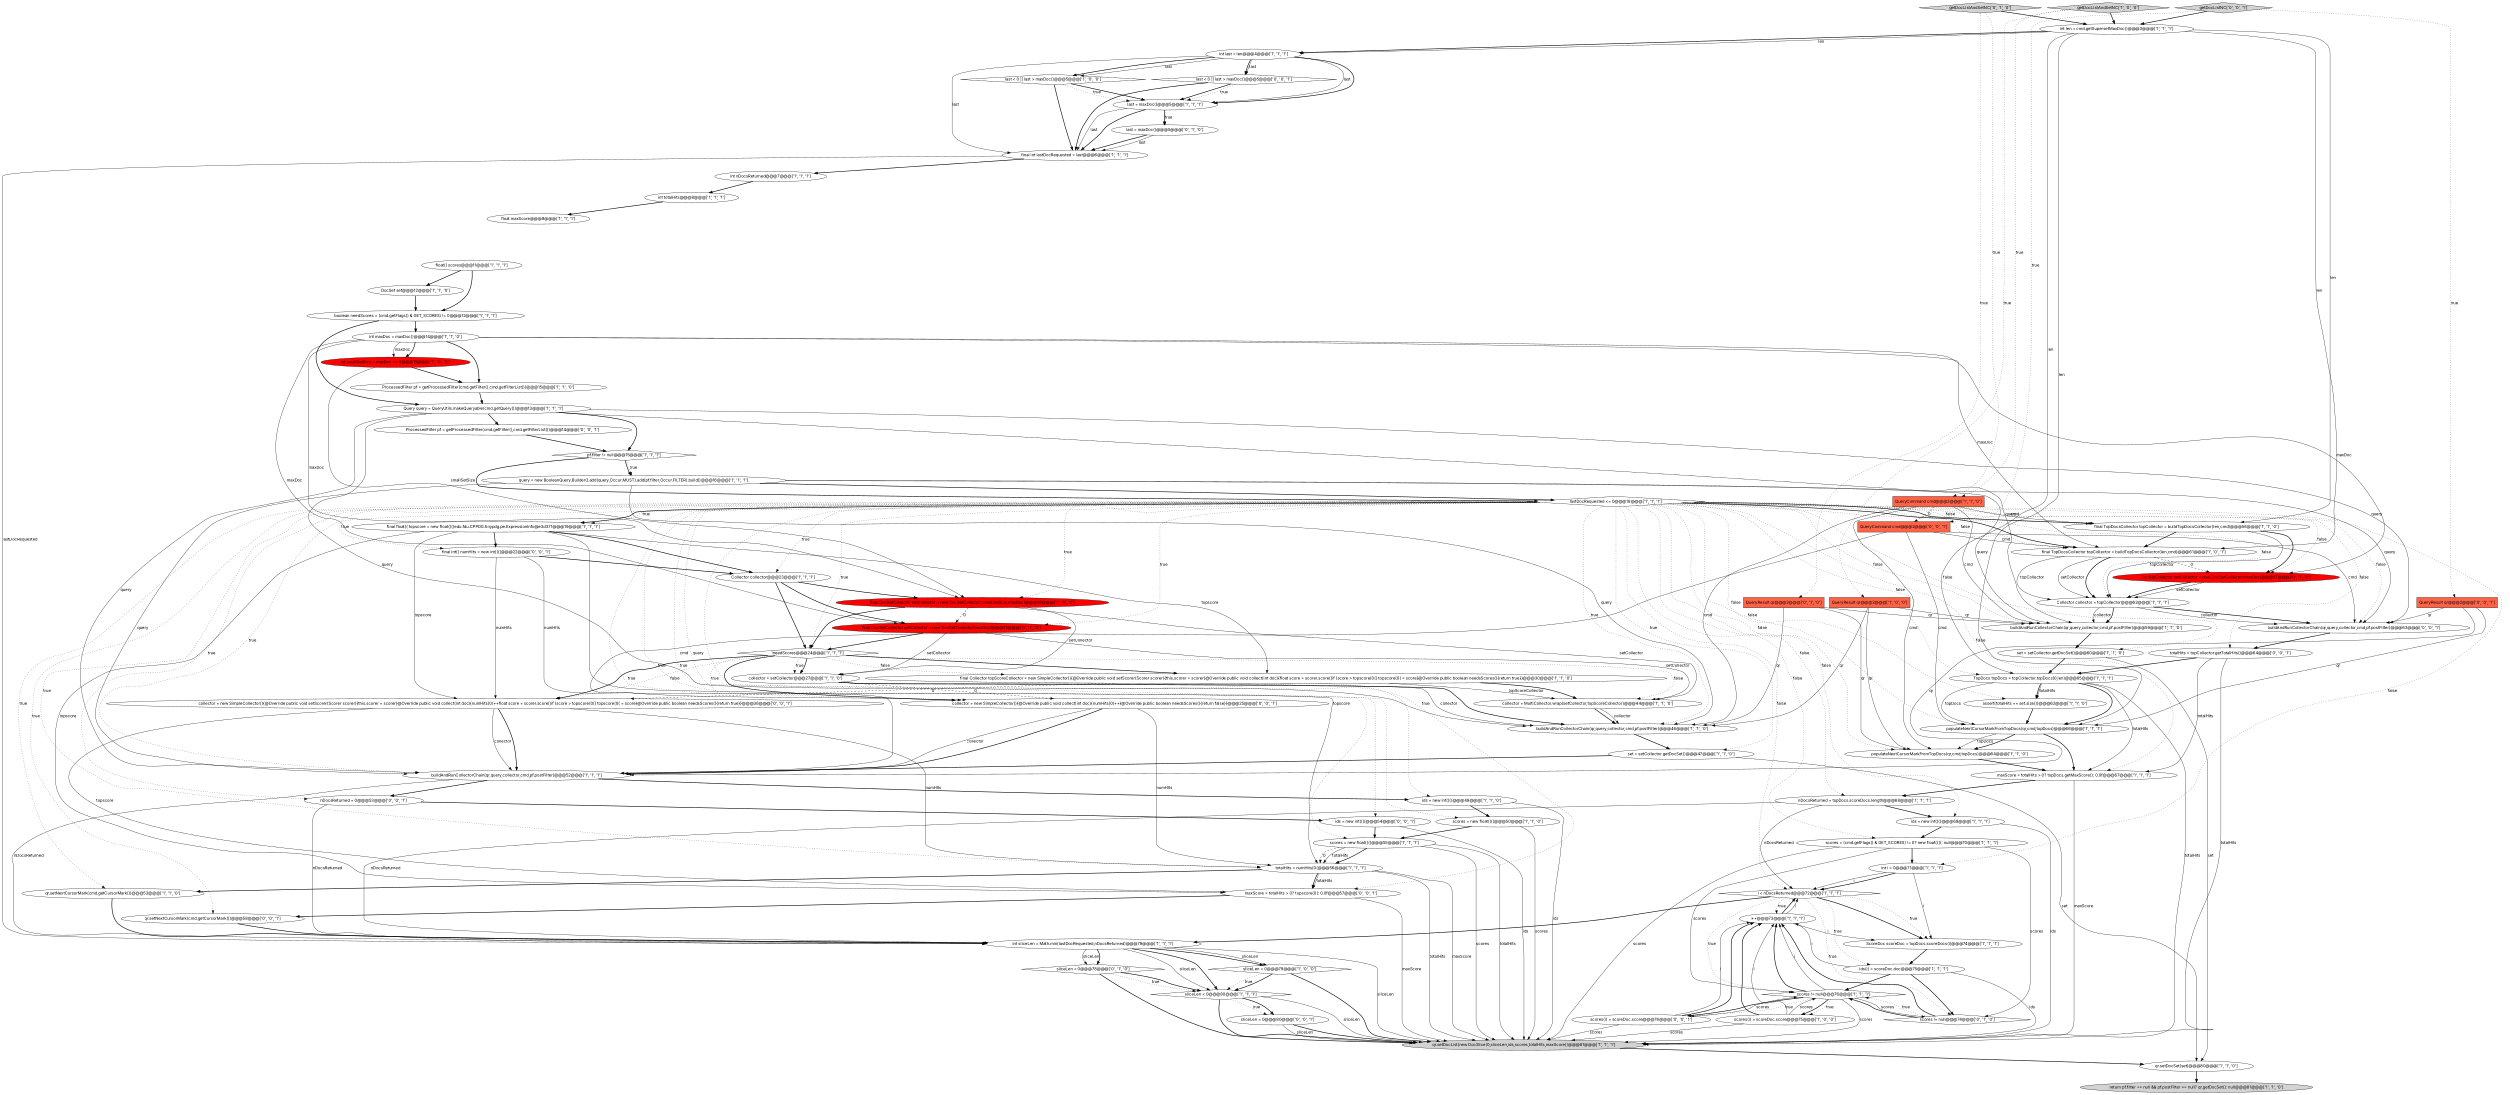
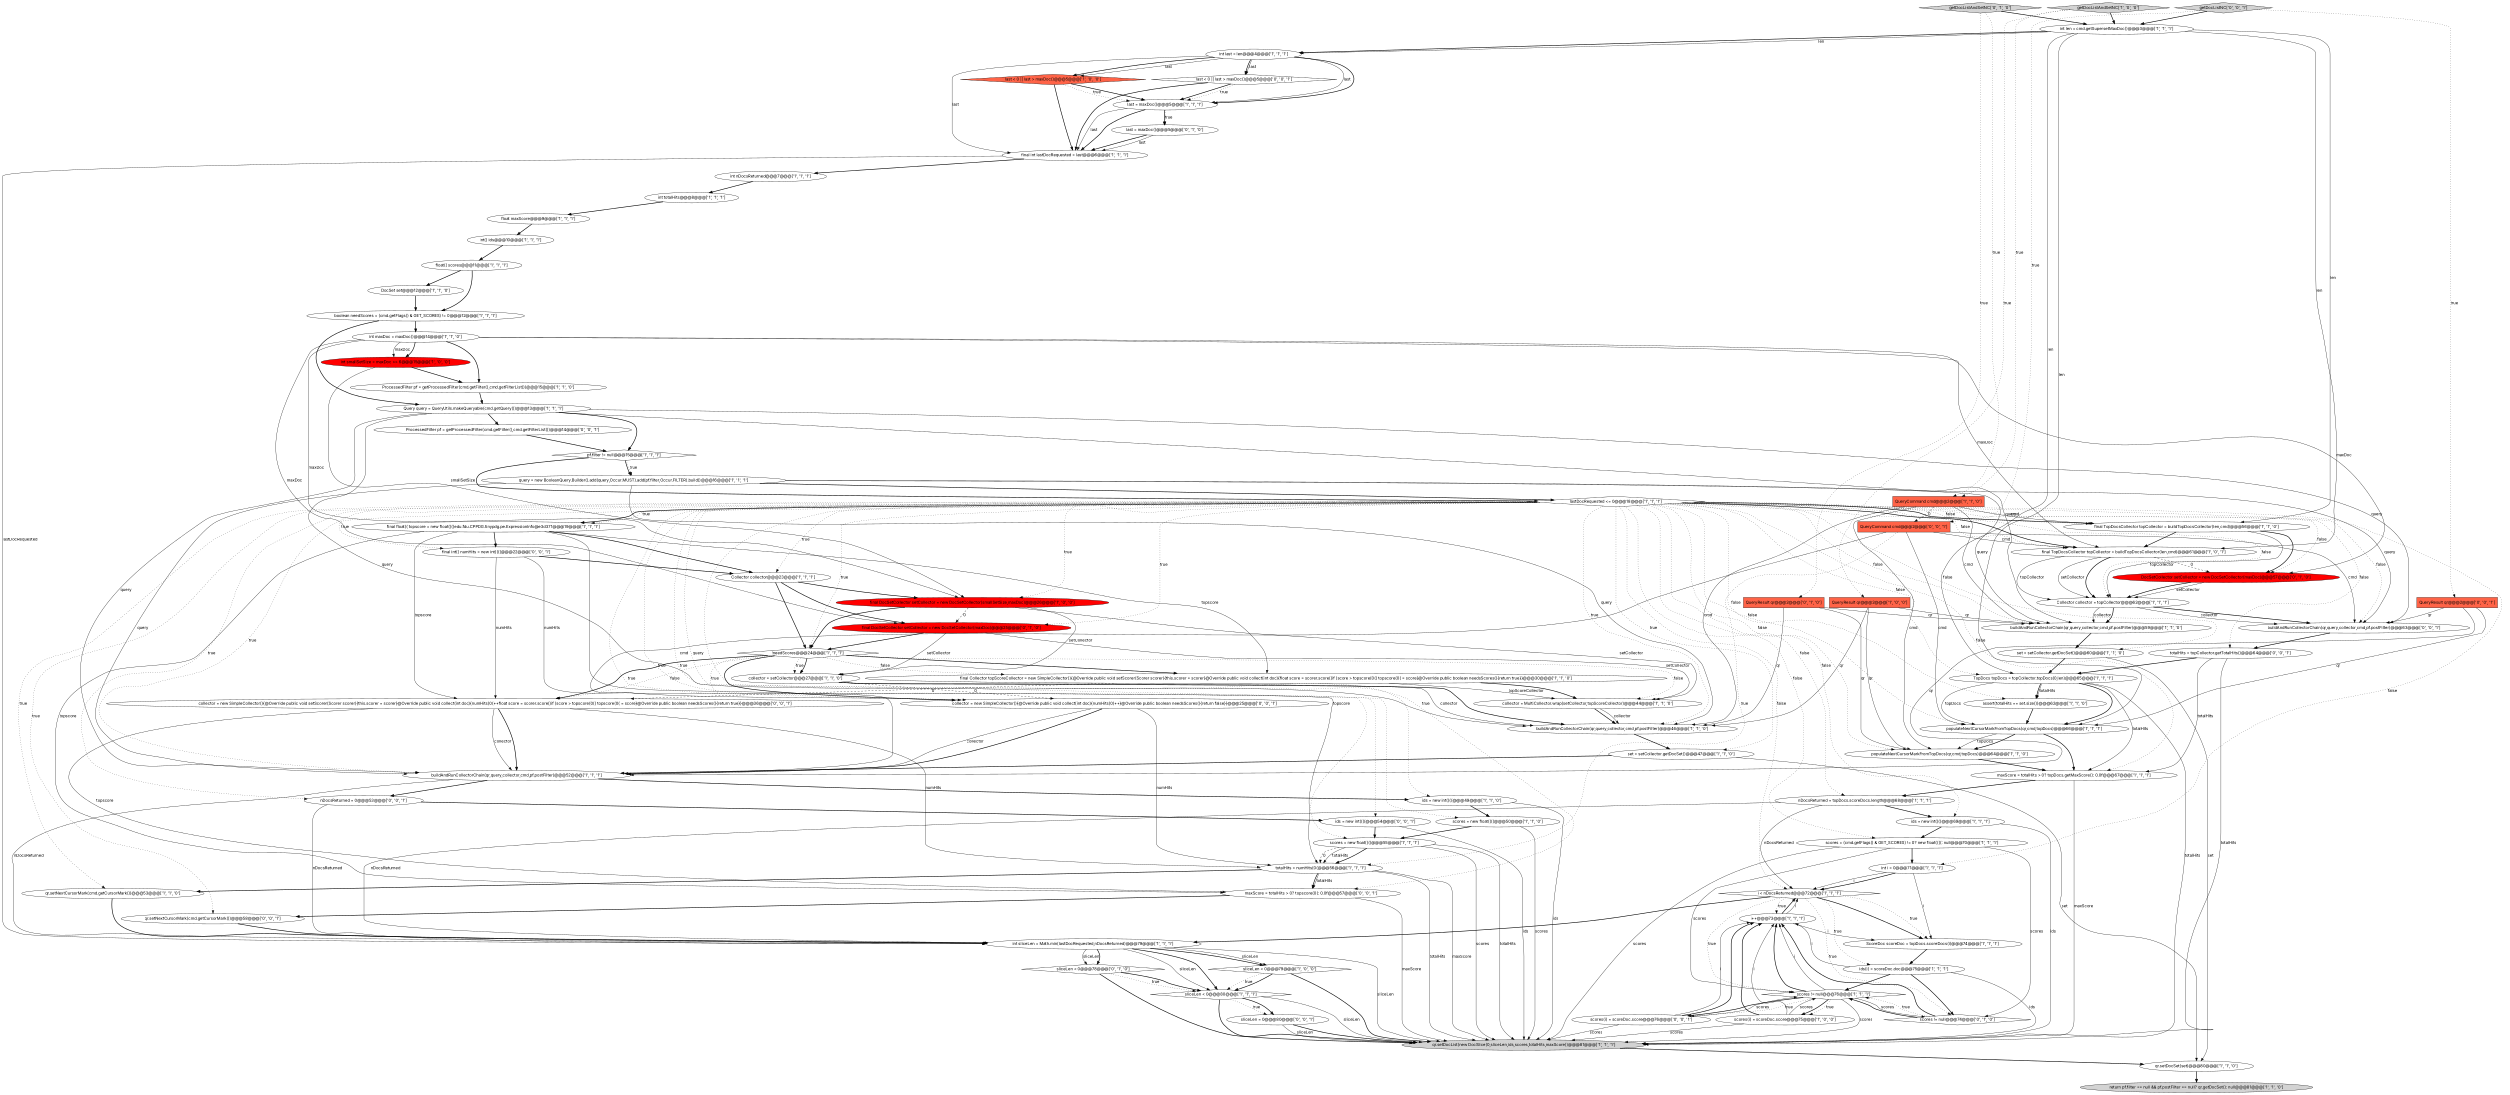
(1053, 80) -> (1053, 80)
none -> (511, 240)
(179, 660) -> (1694, 744)
